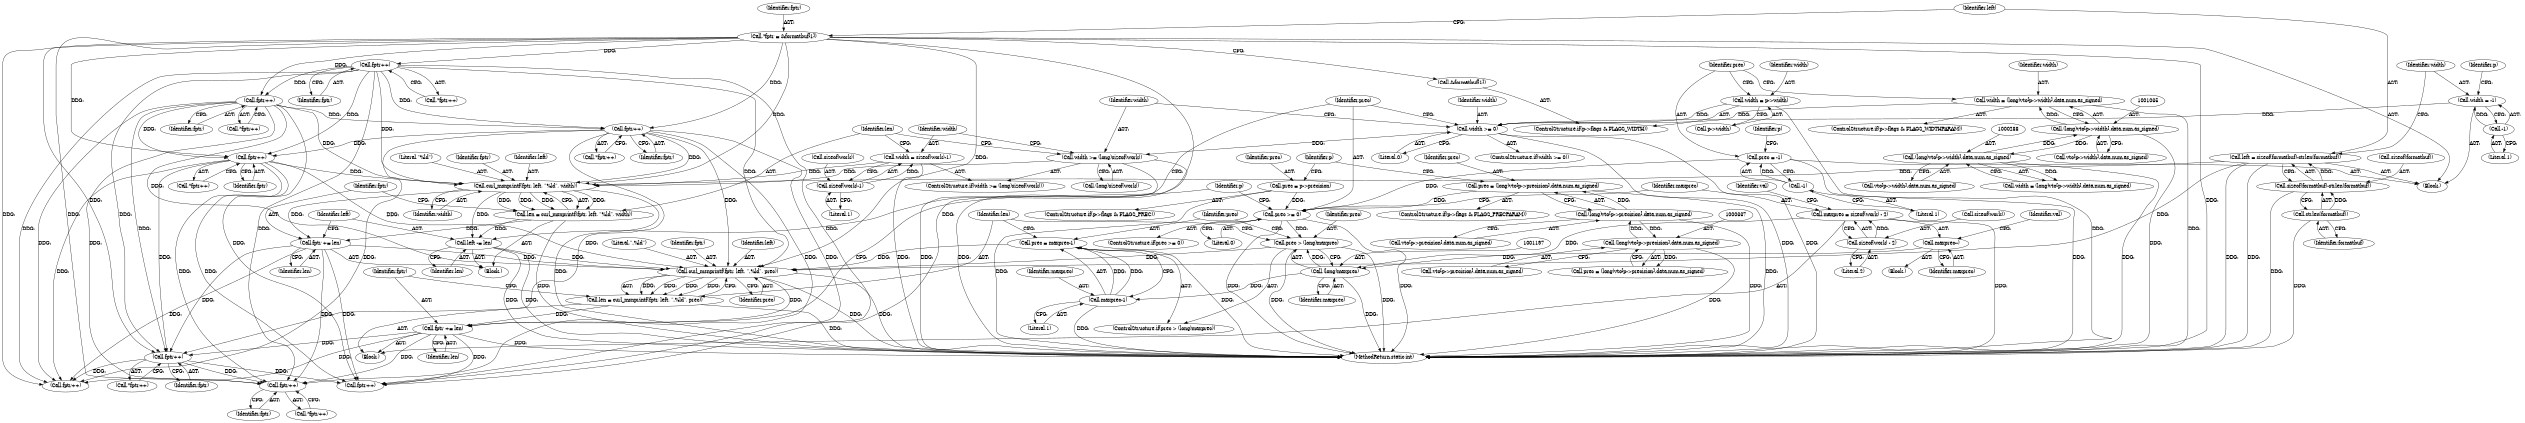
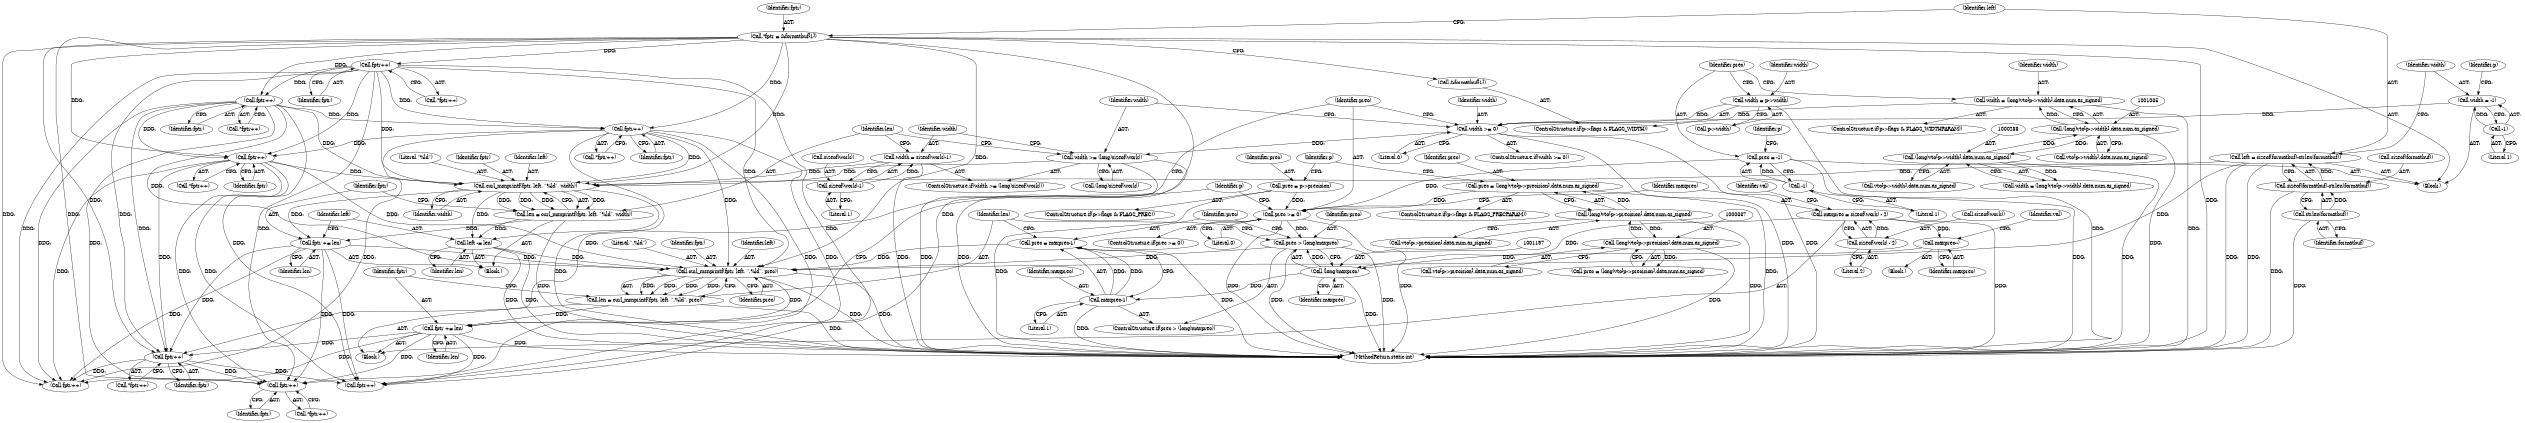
(1945, 229) -> (1945, 229)
(1164, 256) -> (1134, 314)
